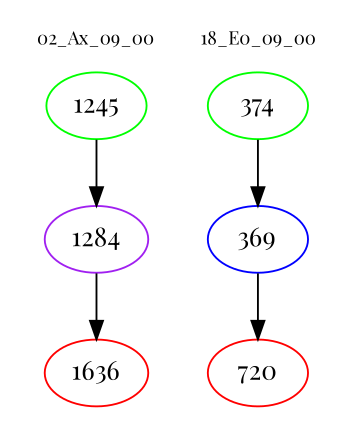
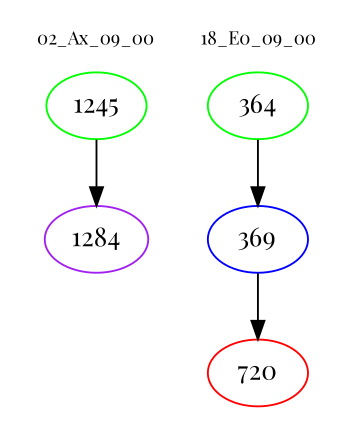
(258, 106) -> (258, 106)
(96, 373) -> none
